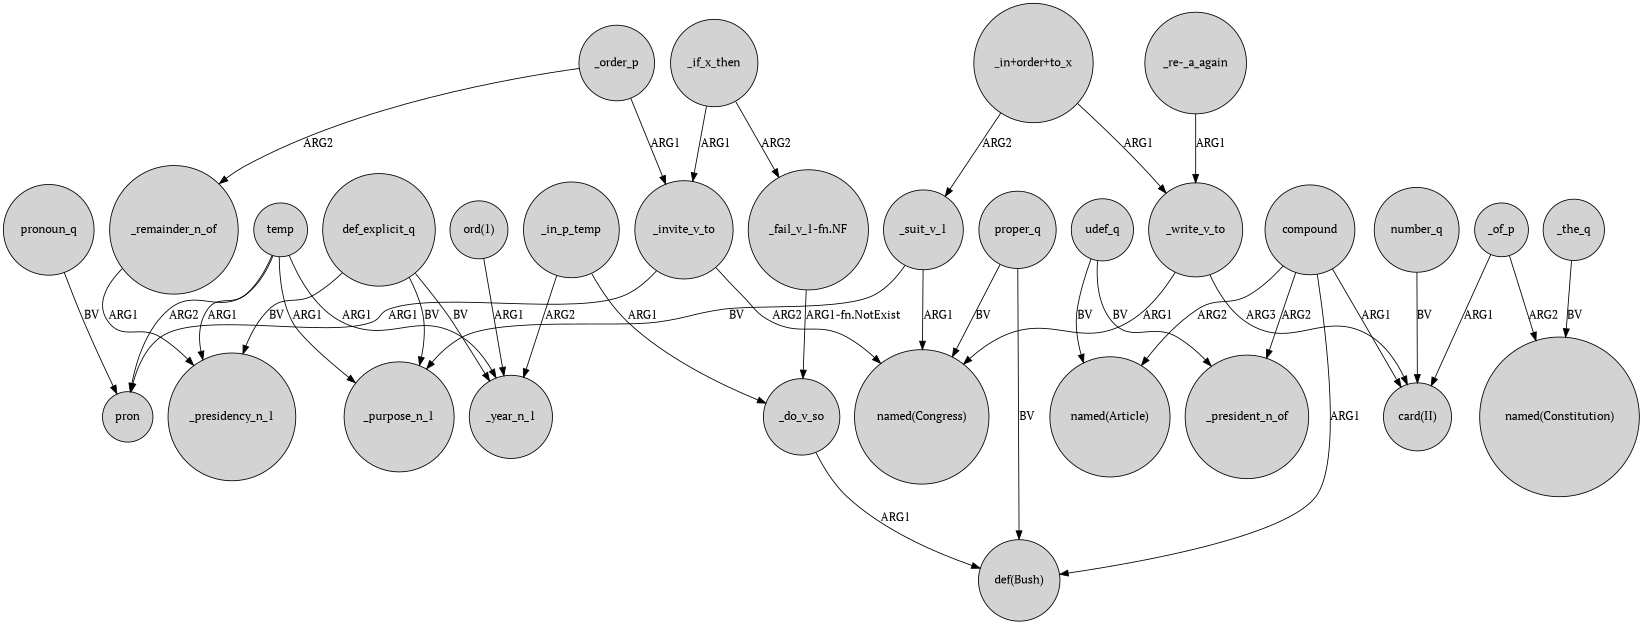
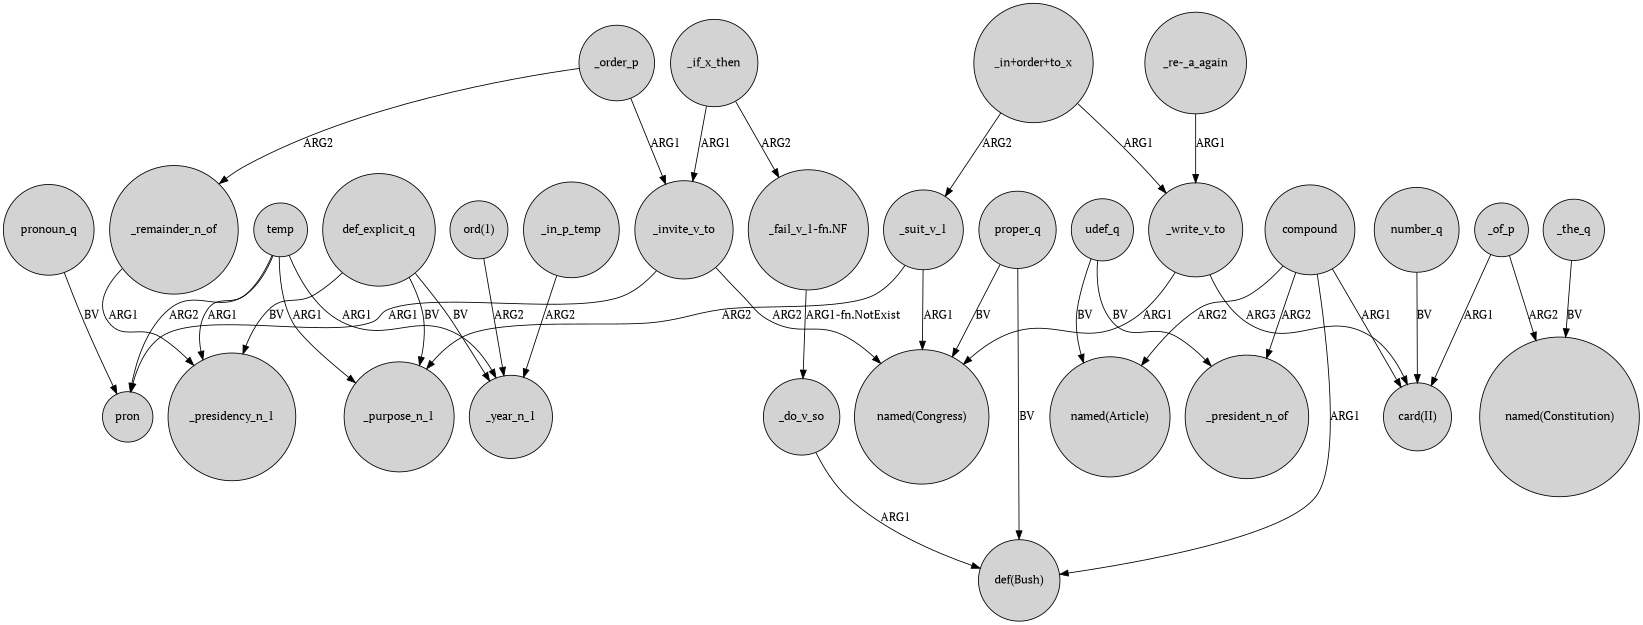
(509, 316) -> (509, 316)
(737, 316) -> (737, 316)
(664, 351) -> none
